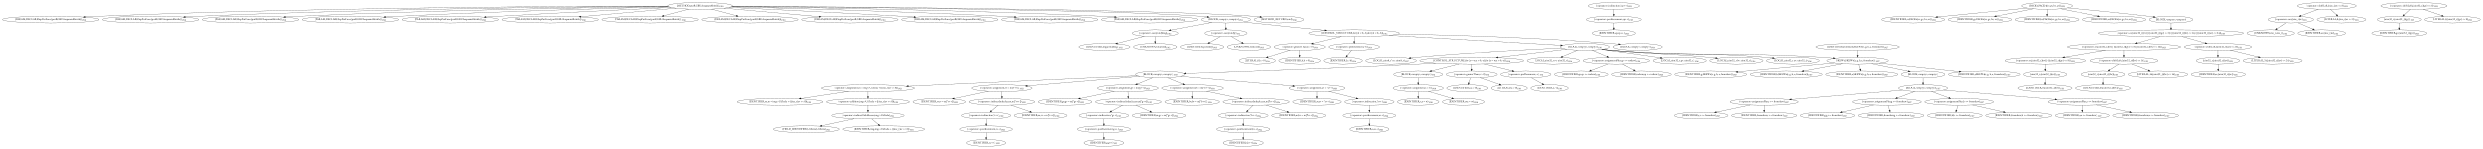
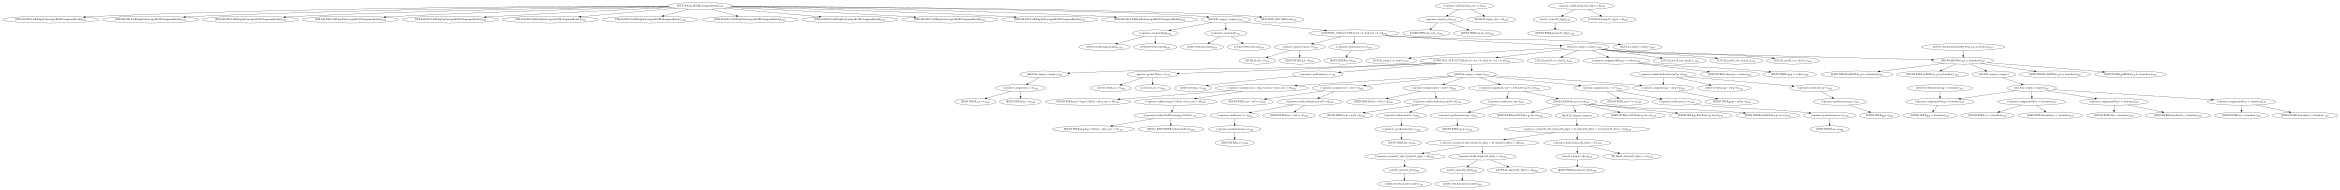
none -> (1510, 88)
(1128, 94) -> (1663, 80)
(1889, 108) -> (1940, 94)
